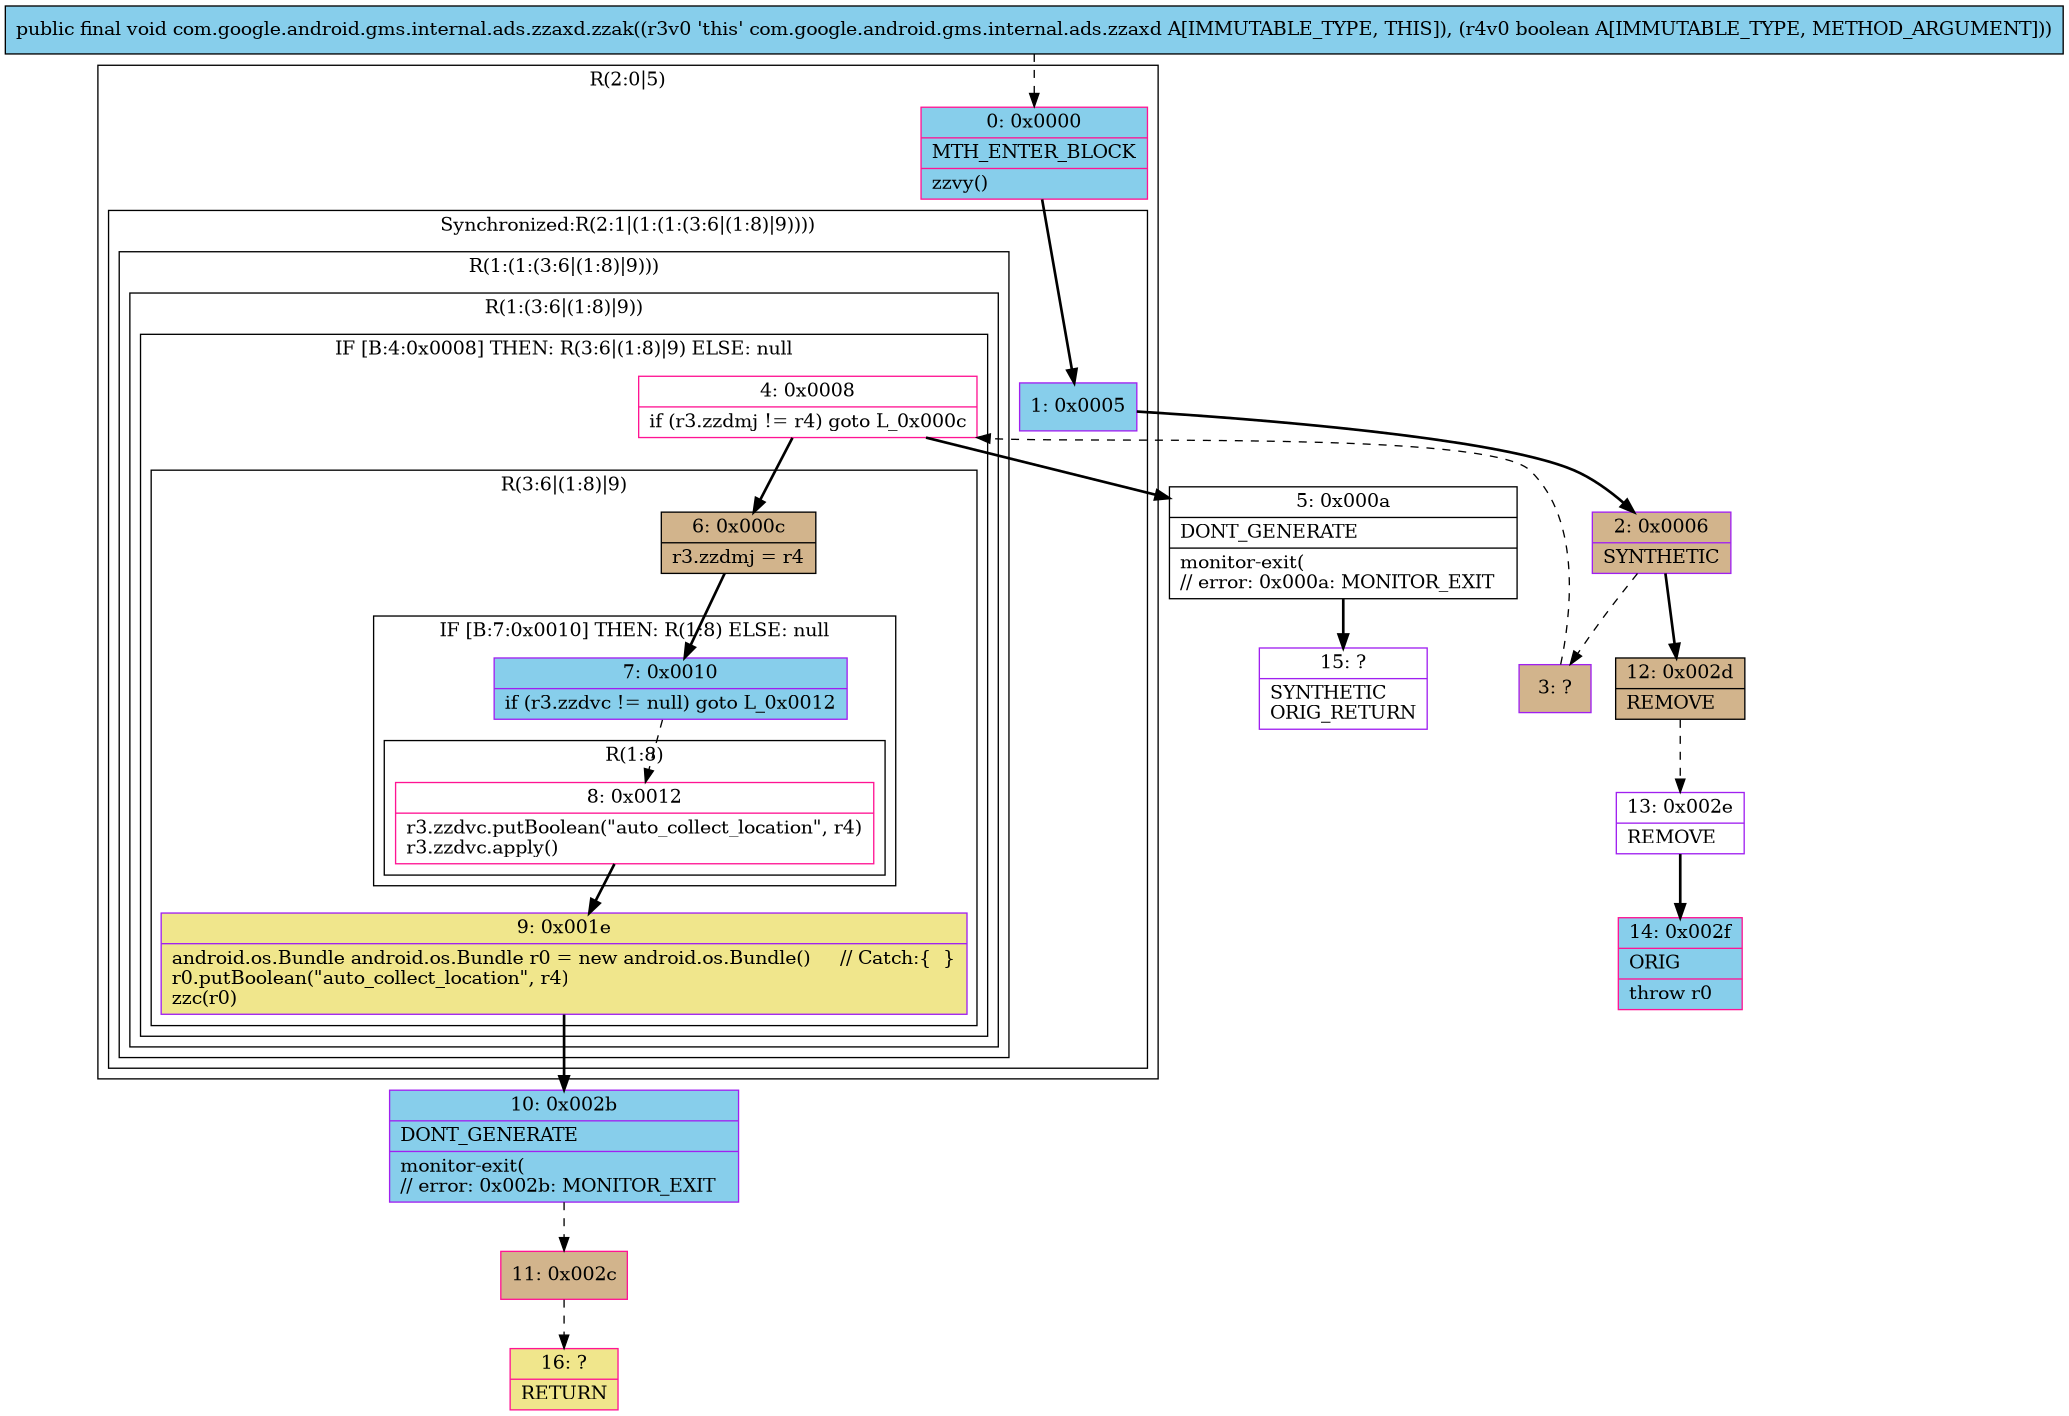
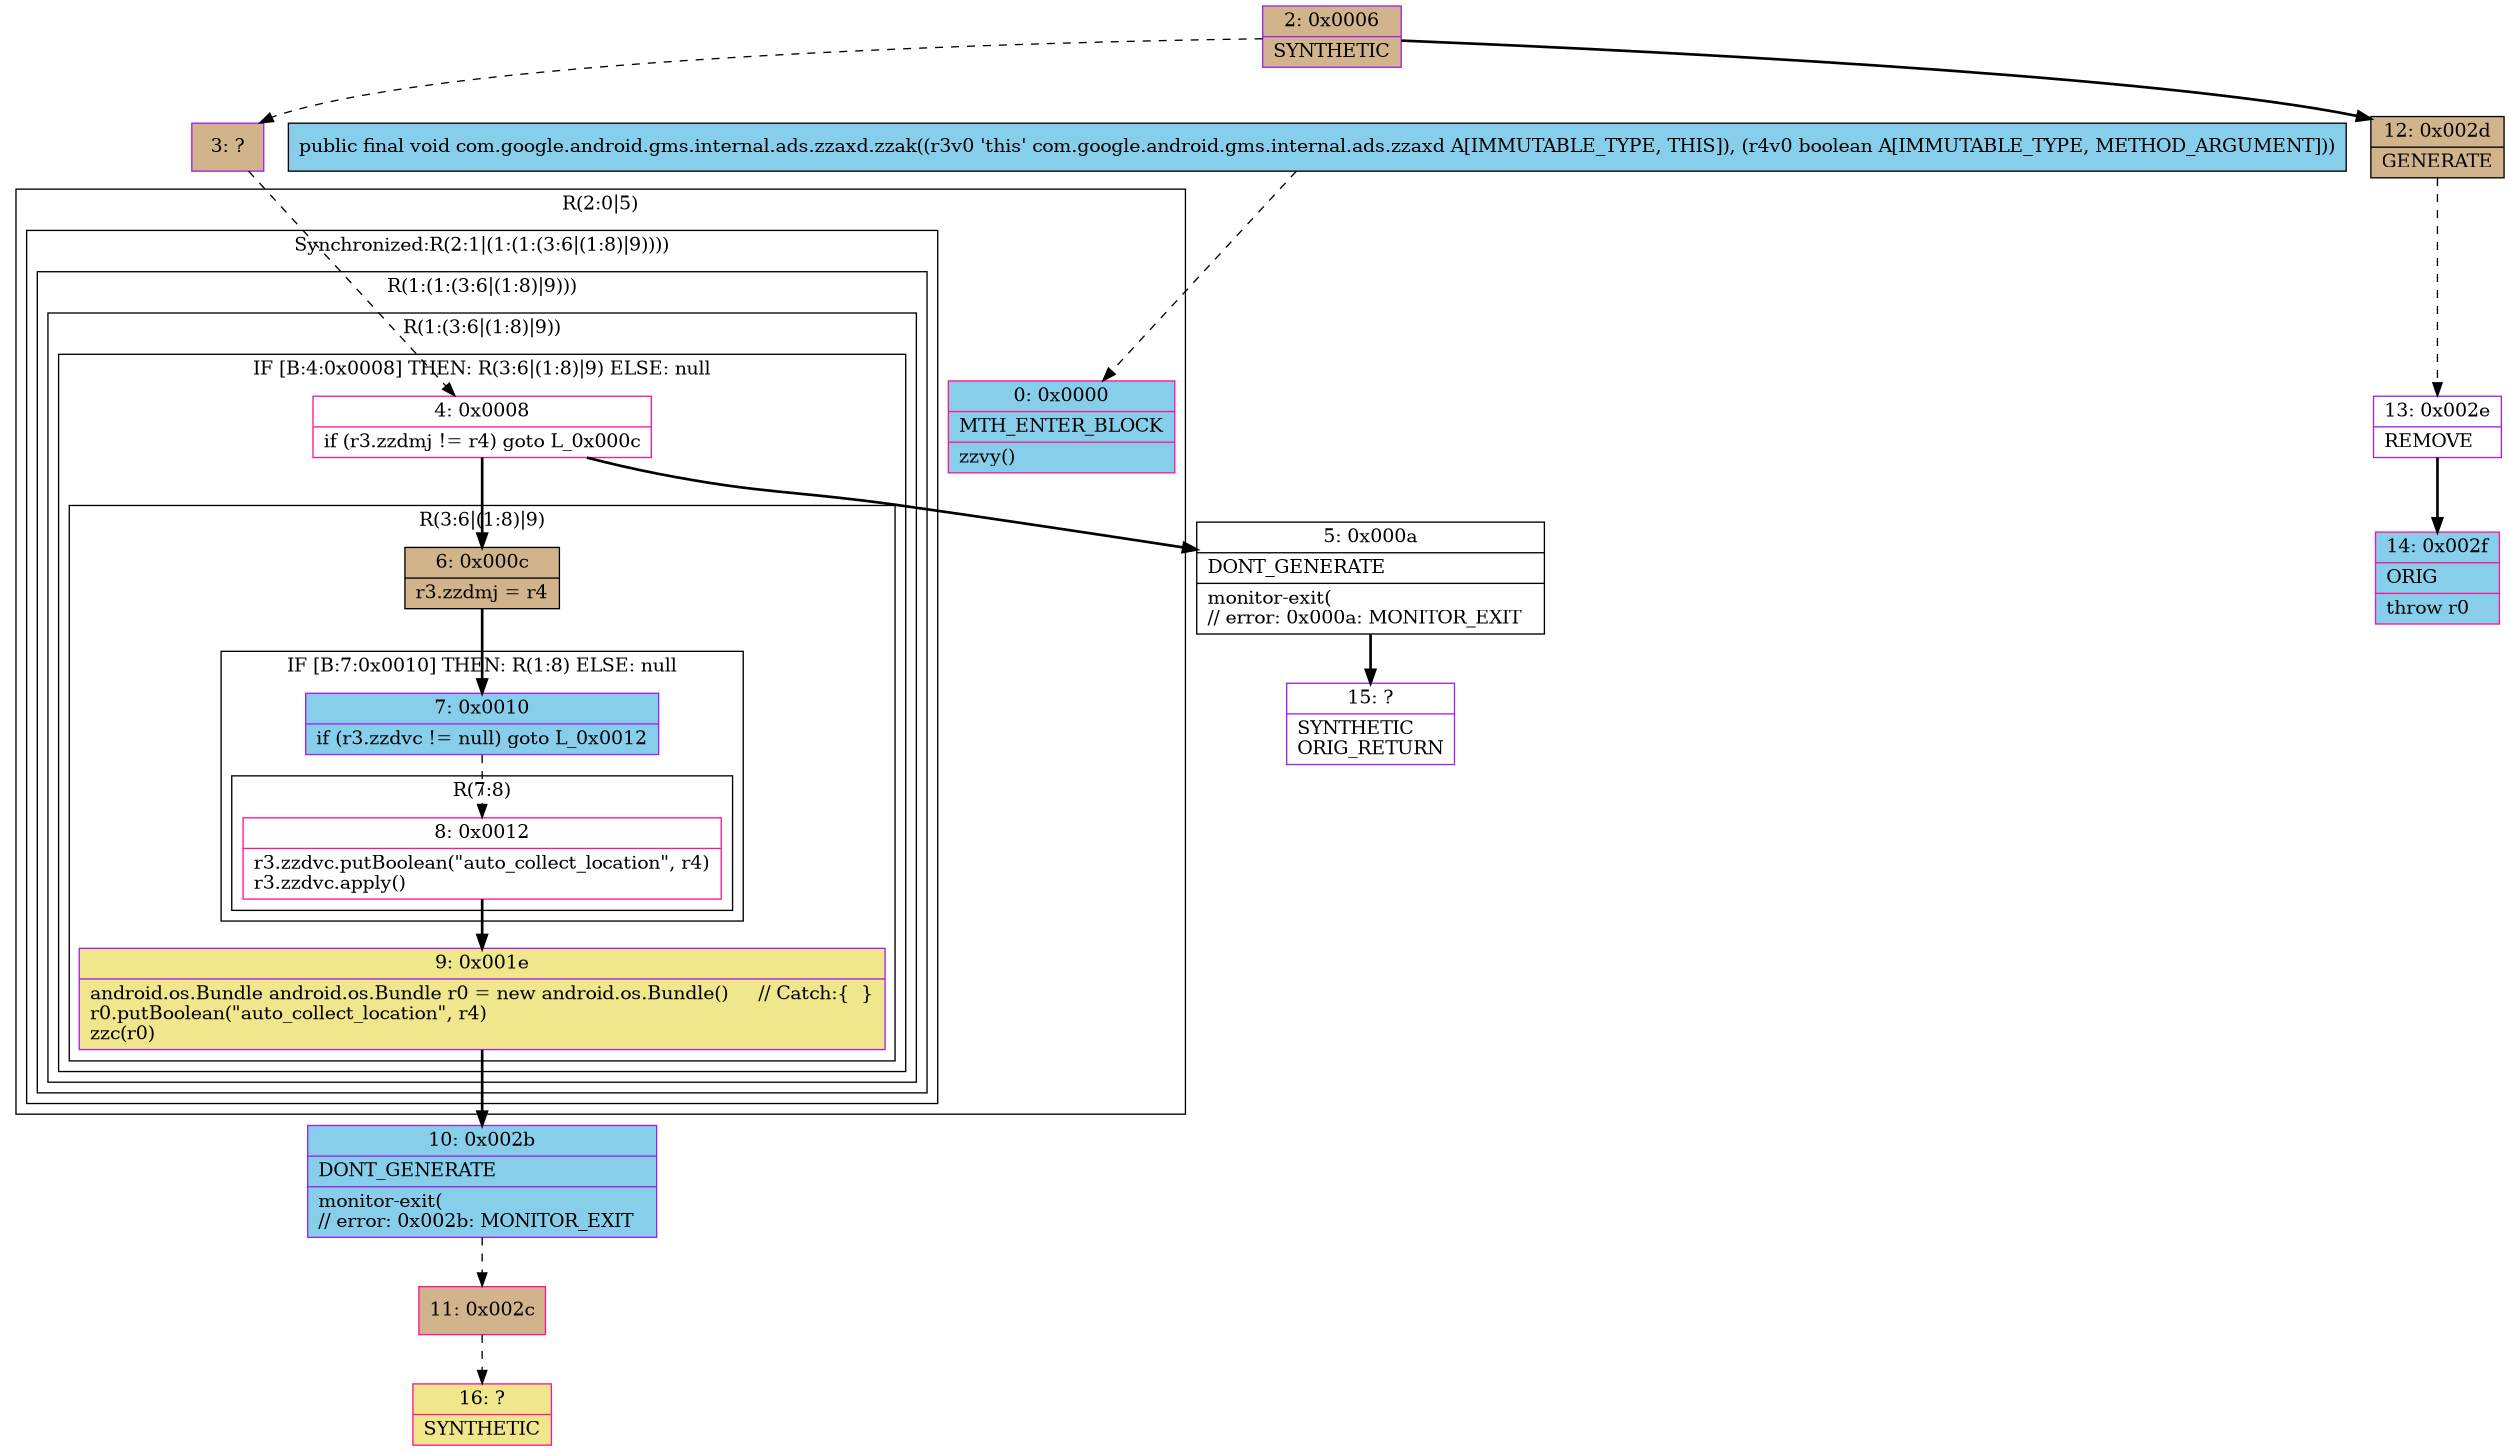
(1078, 407) -> none
(1671, 703) -> (2437, 162)
(635, 756) -> (482, 791)
(564, 1394) -> (482, 1429)
